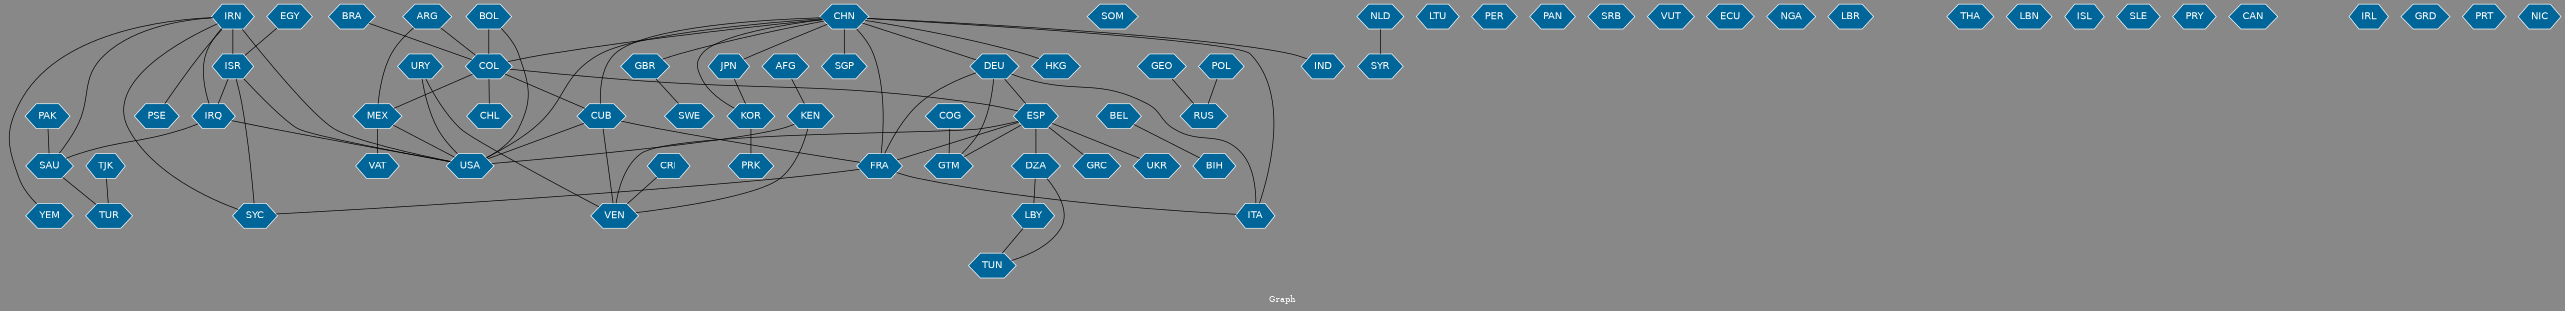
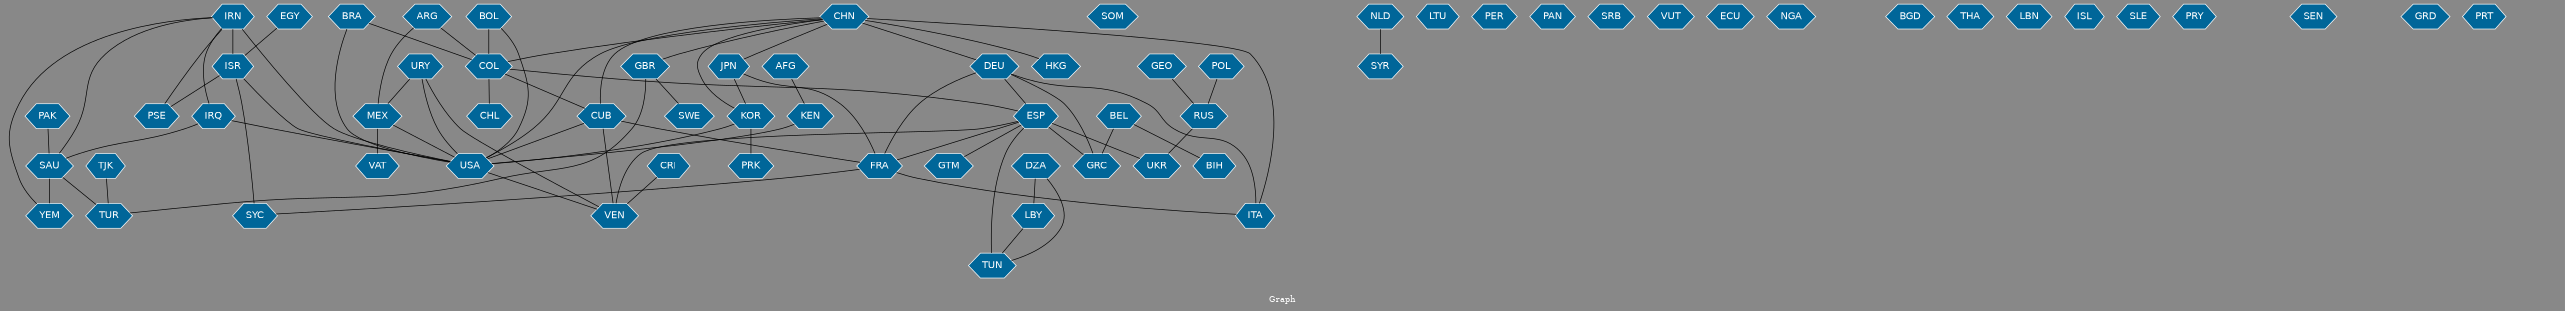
(1851, 17) -> none
none -> (1910, 17)
(2253, 17) -> none
none -> (2313, 17)
(2369, 17) -> none
(2540, 17) -> none
(844, 66) -> none
(1323, 66) -> none
(881, 88) -> (823, 93)
(437, 90) -> (399, 91)
(223, 91) -> (195, 91)
(950, 116) -> none
(985, 120) -> (1063, 103)
(127, 122) -> none
none -> (349, 131)
(1036, 141) -> (996, 187)
none -> (1108, 141)
none -> (1180, 141)
none -> (651, 144)
none -> (50, 191)
none -> (414, 193)
(738, 195) -> (542, 191)
